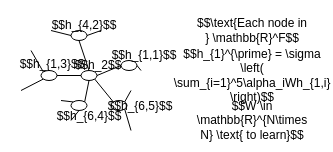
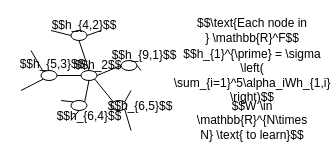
(145, 56) -> (145, 56)
(53, 65) -> (53, 65)
